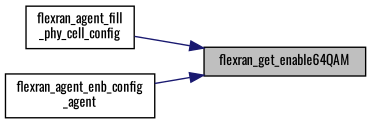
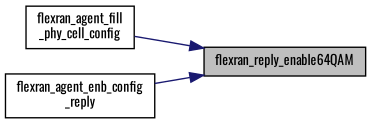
(285, 62) -> (285, 62)
(80, 96) -> (80, 96)
